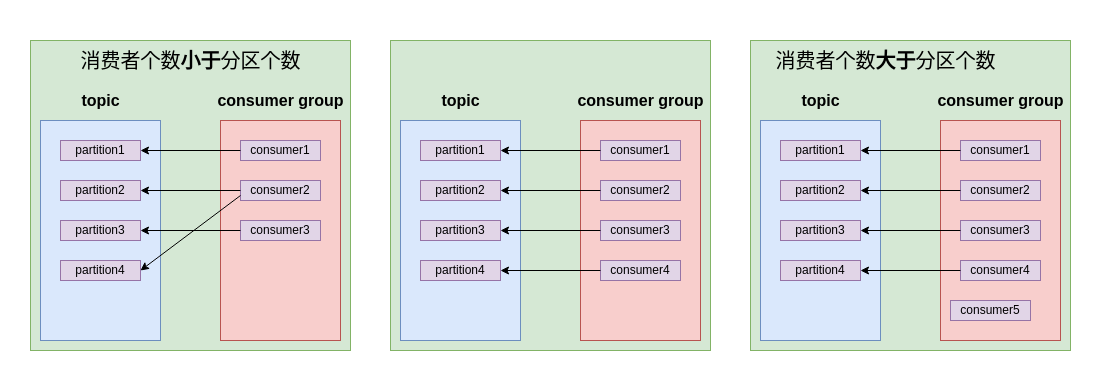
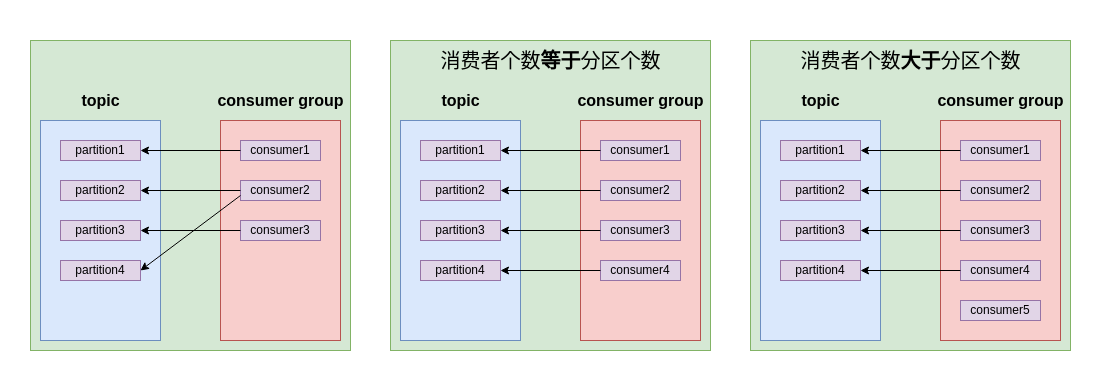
(191, 61) -> none
none -> (551, 61)
(886, 61) -> (911, 61)
(991, 311) -> (1001, 311)
